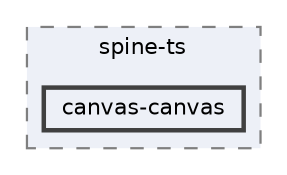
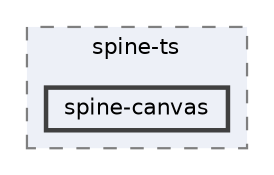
(144, 109) -> (137, 109)
